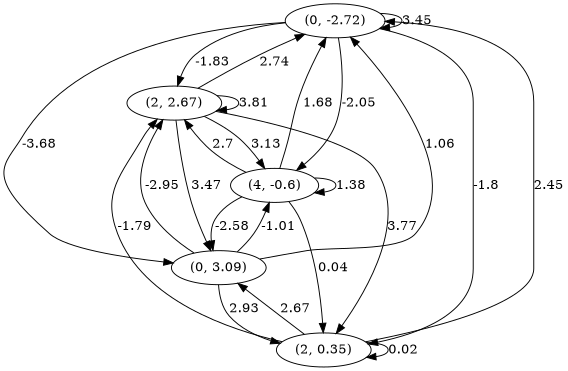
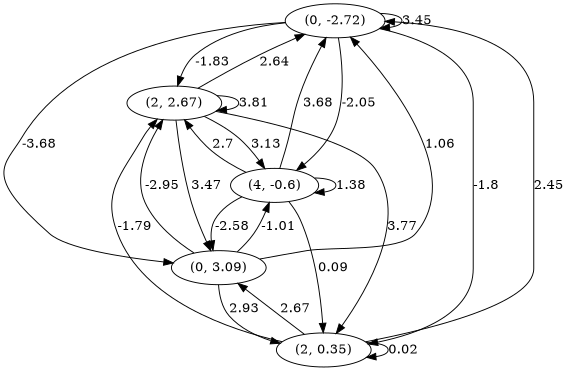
(275, 62) -> (275, 62)
(318, 103) -> (318, 103)
(333, 268) -> (333, 268)
